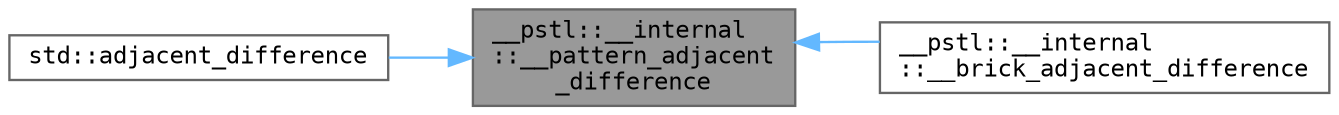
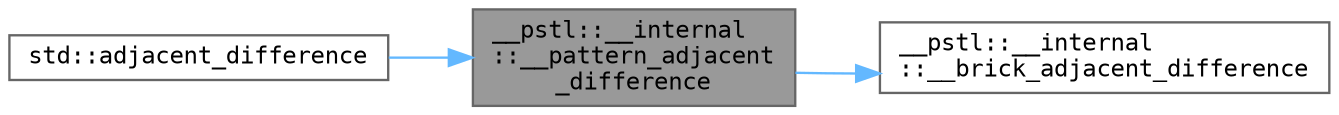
(849, 42) -> (826, 73)
